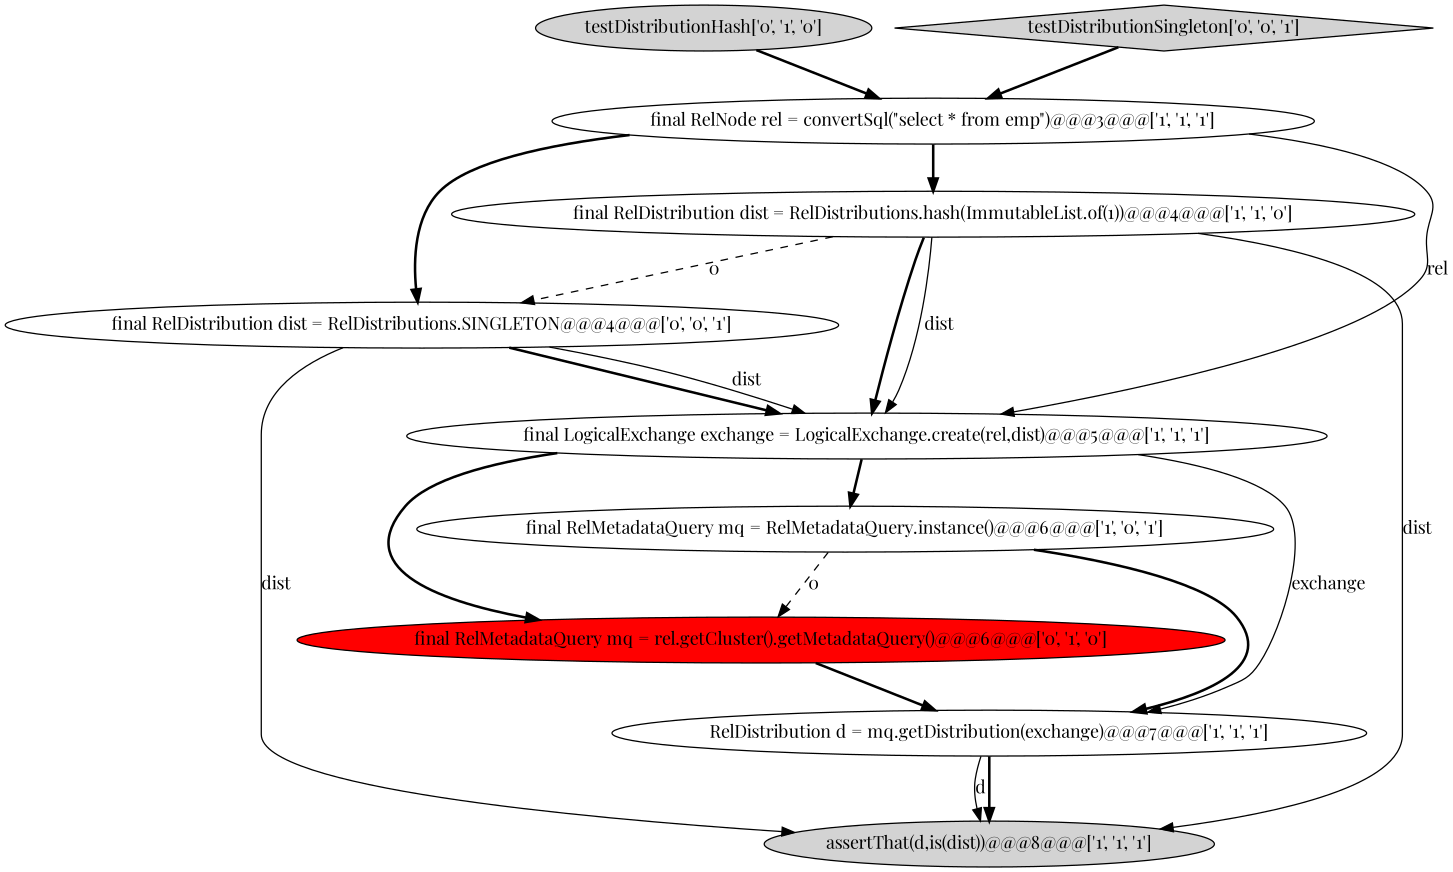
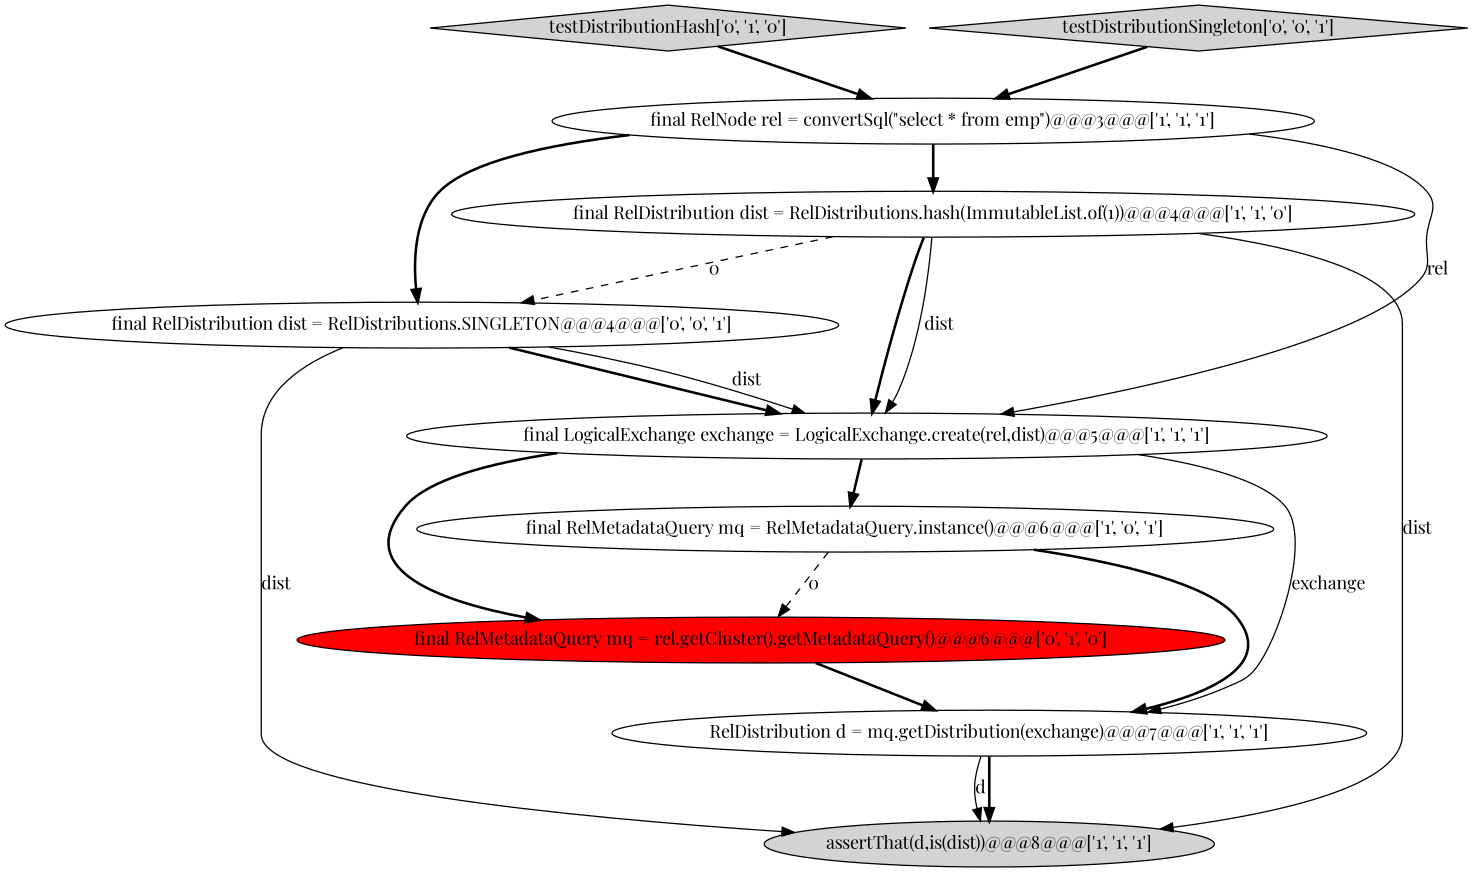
(704, 28) -> (668, 28)
